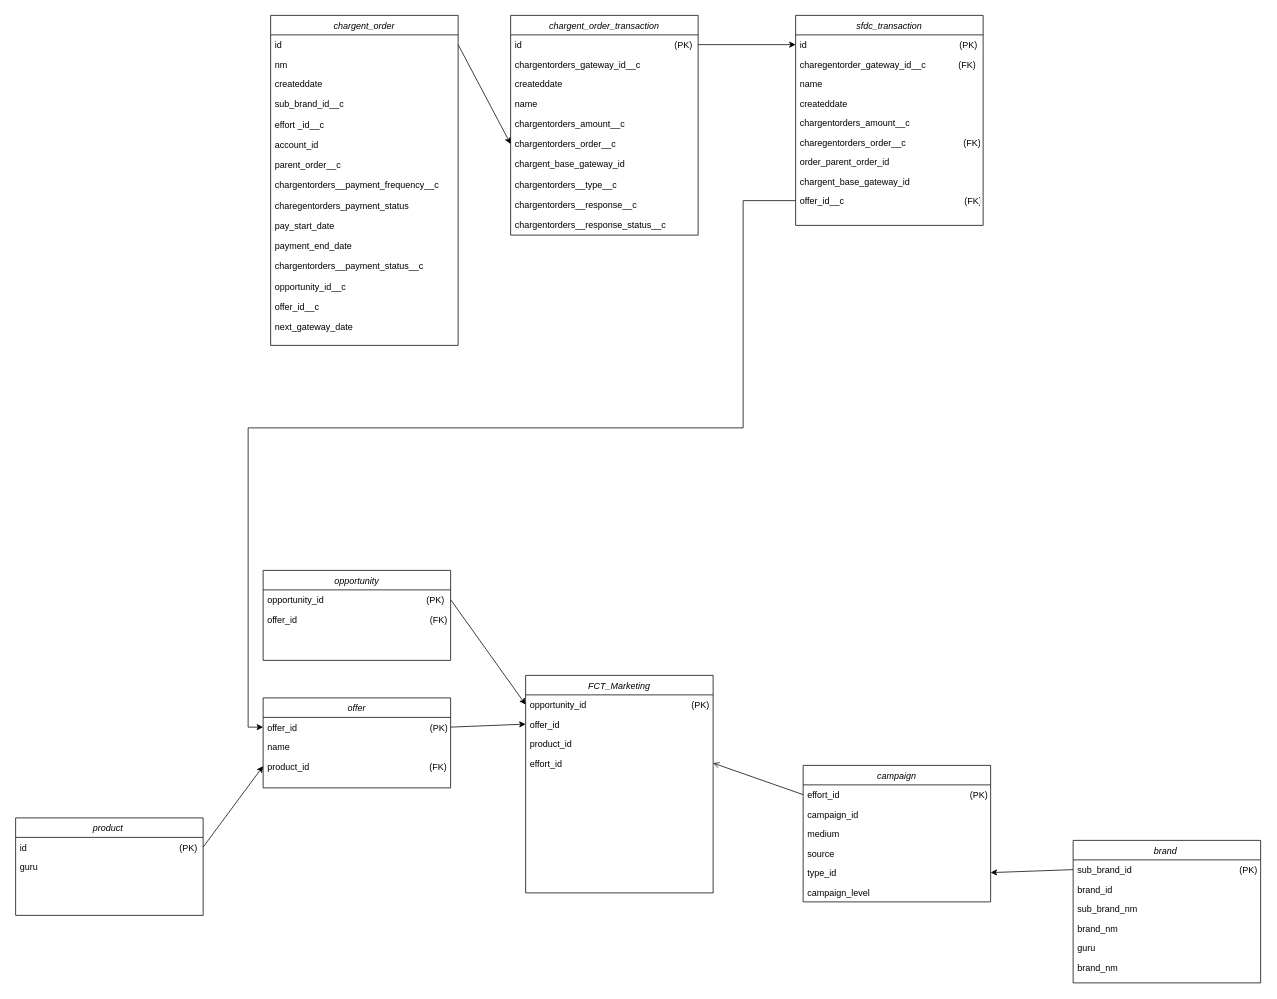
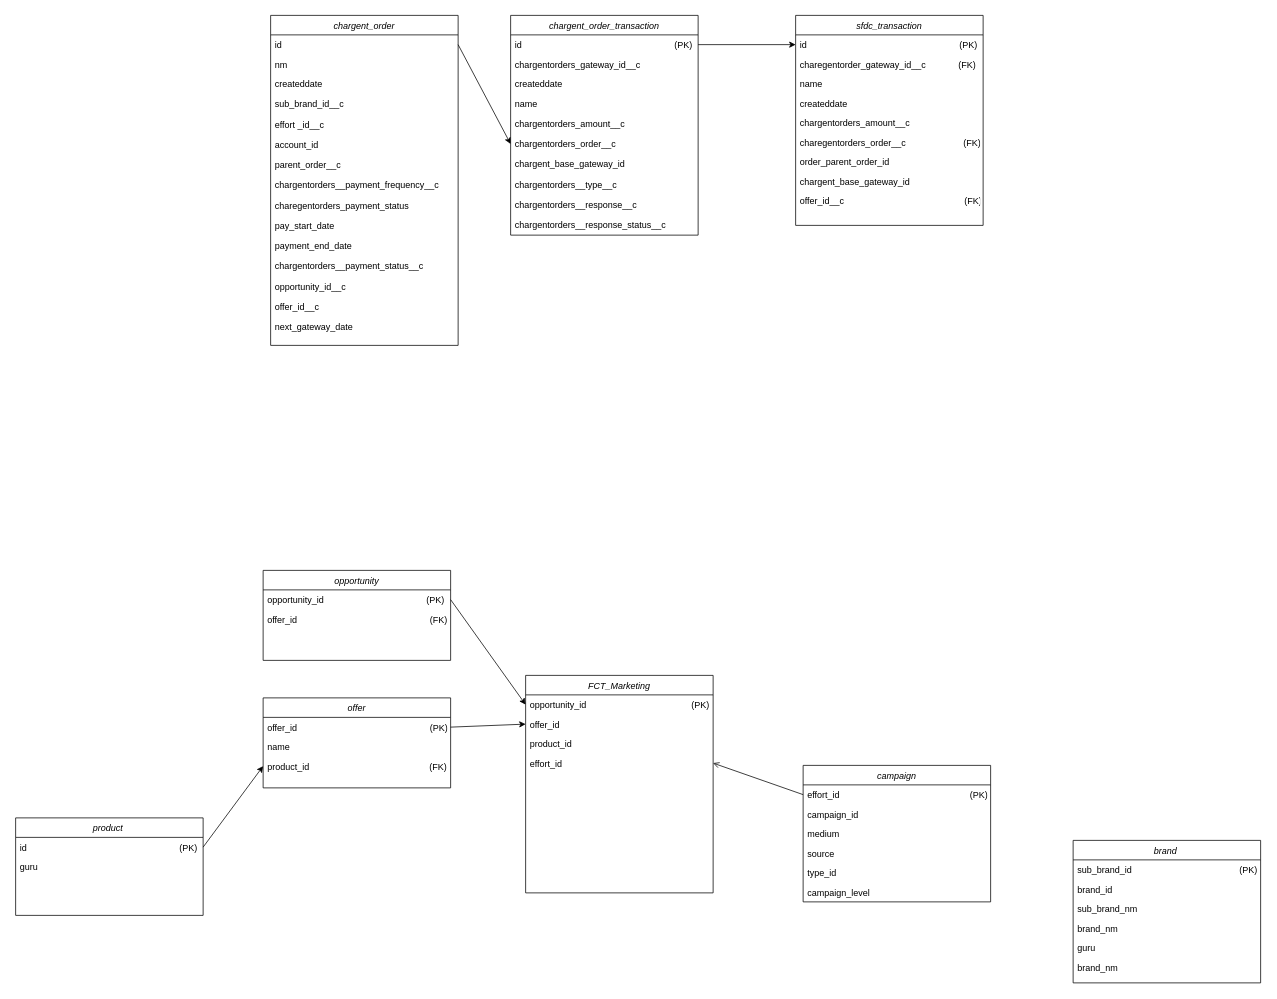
(767, 201) -> none
(1032, 871) -> none
